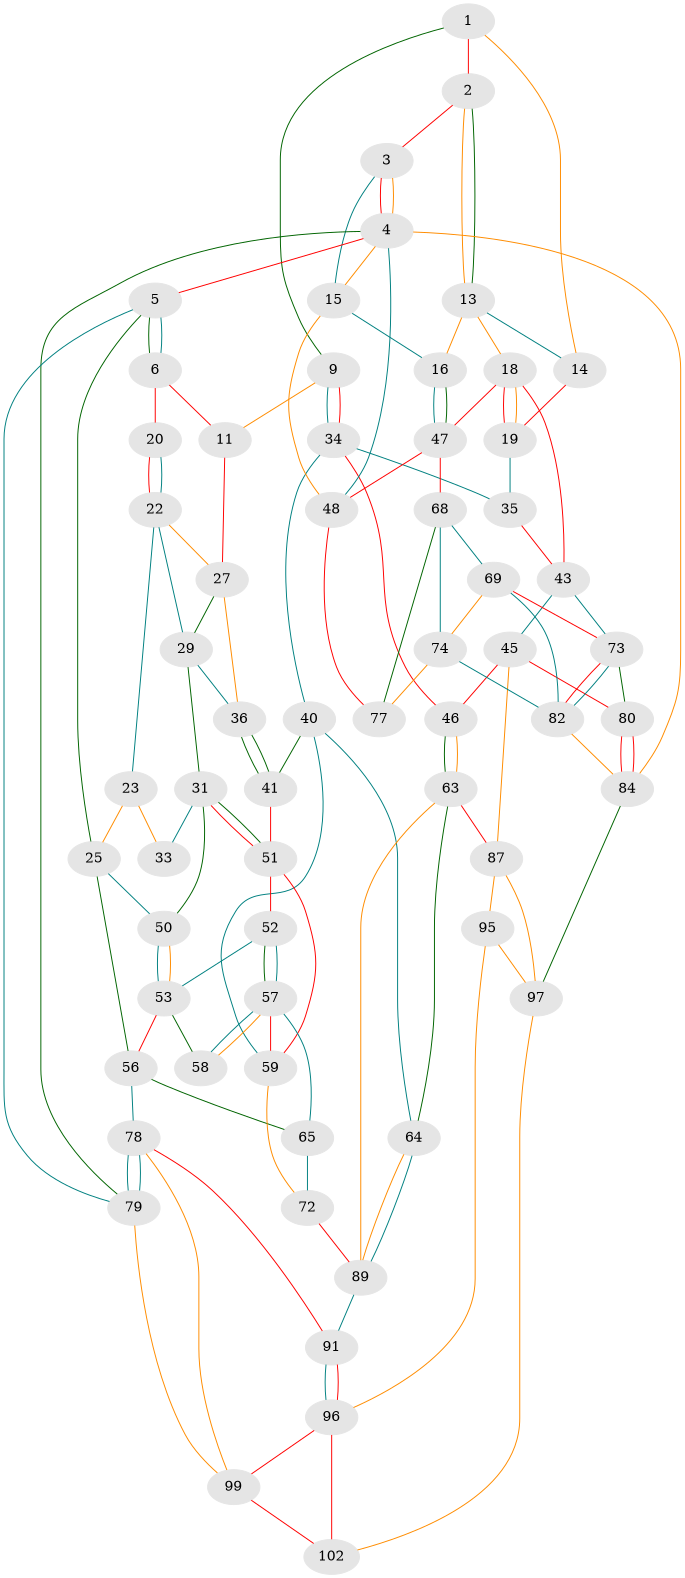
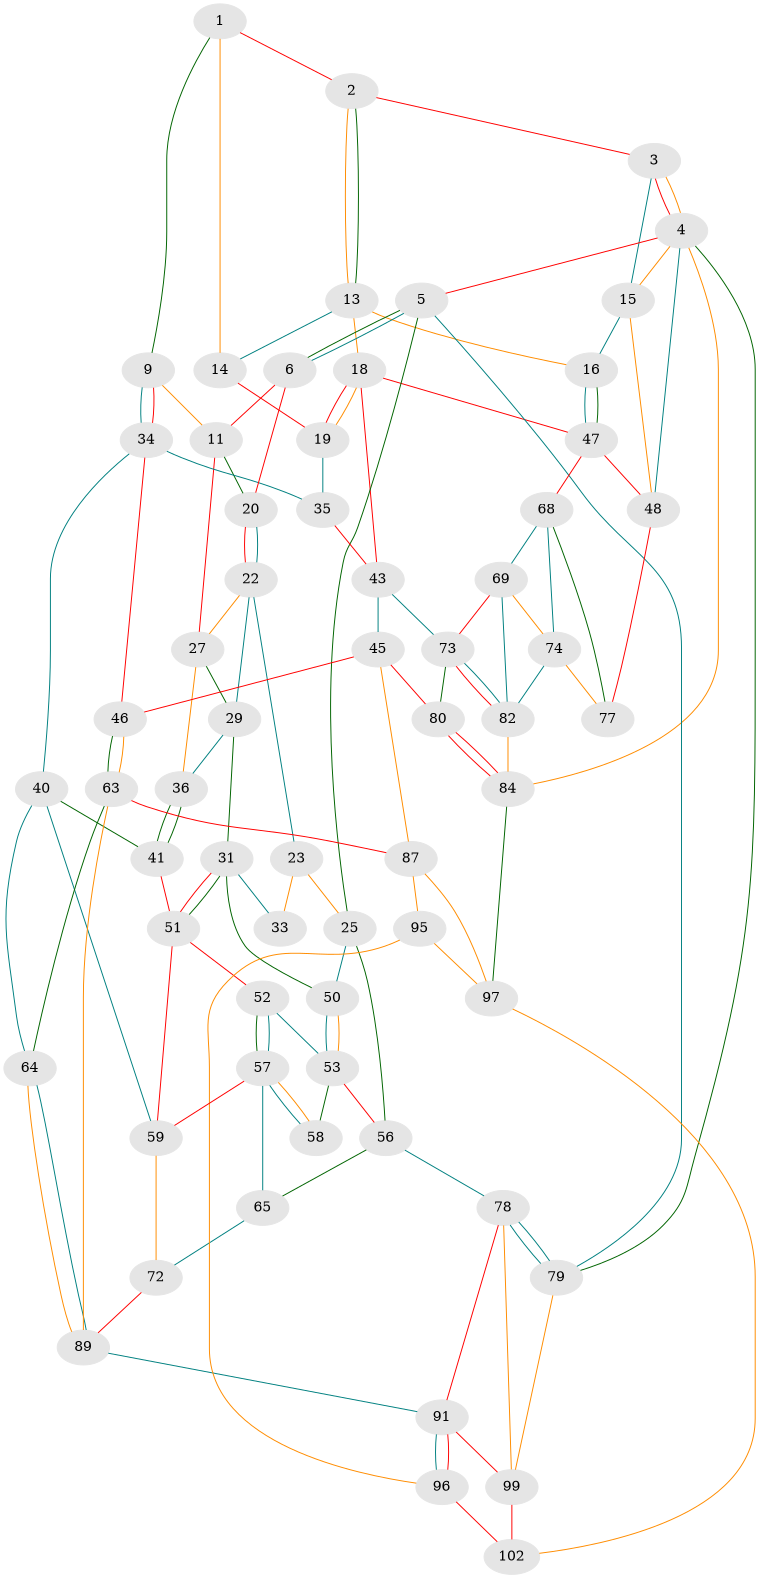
none -> (230, 468)
(283, 1452) -> (477, 1452)
